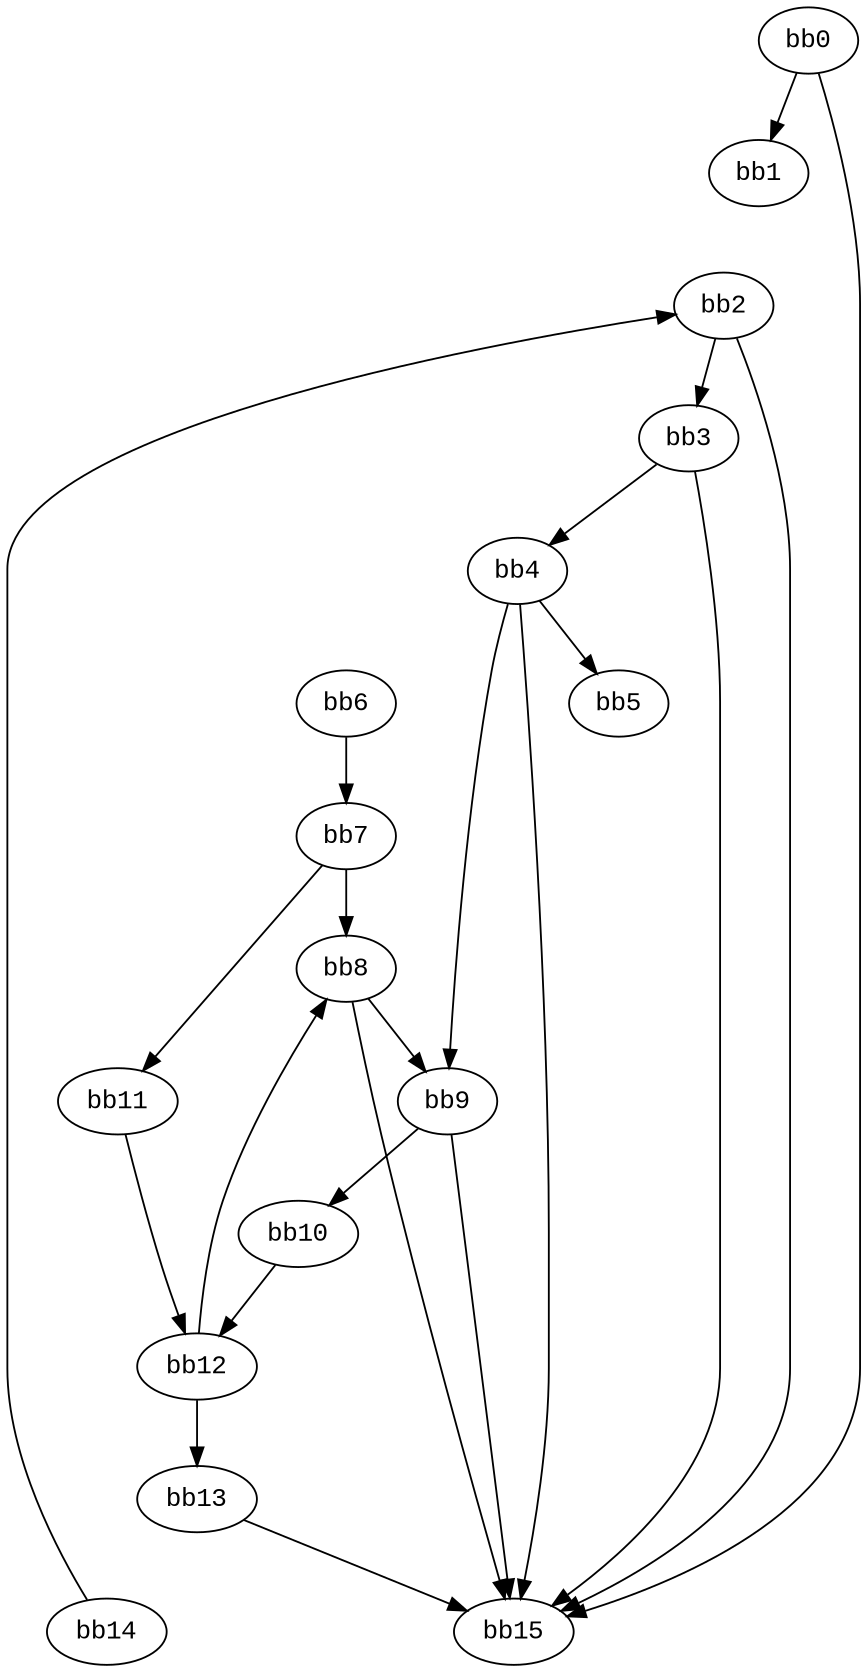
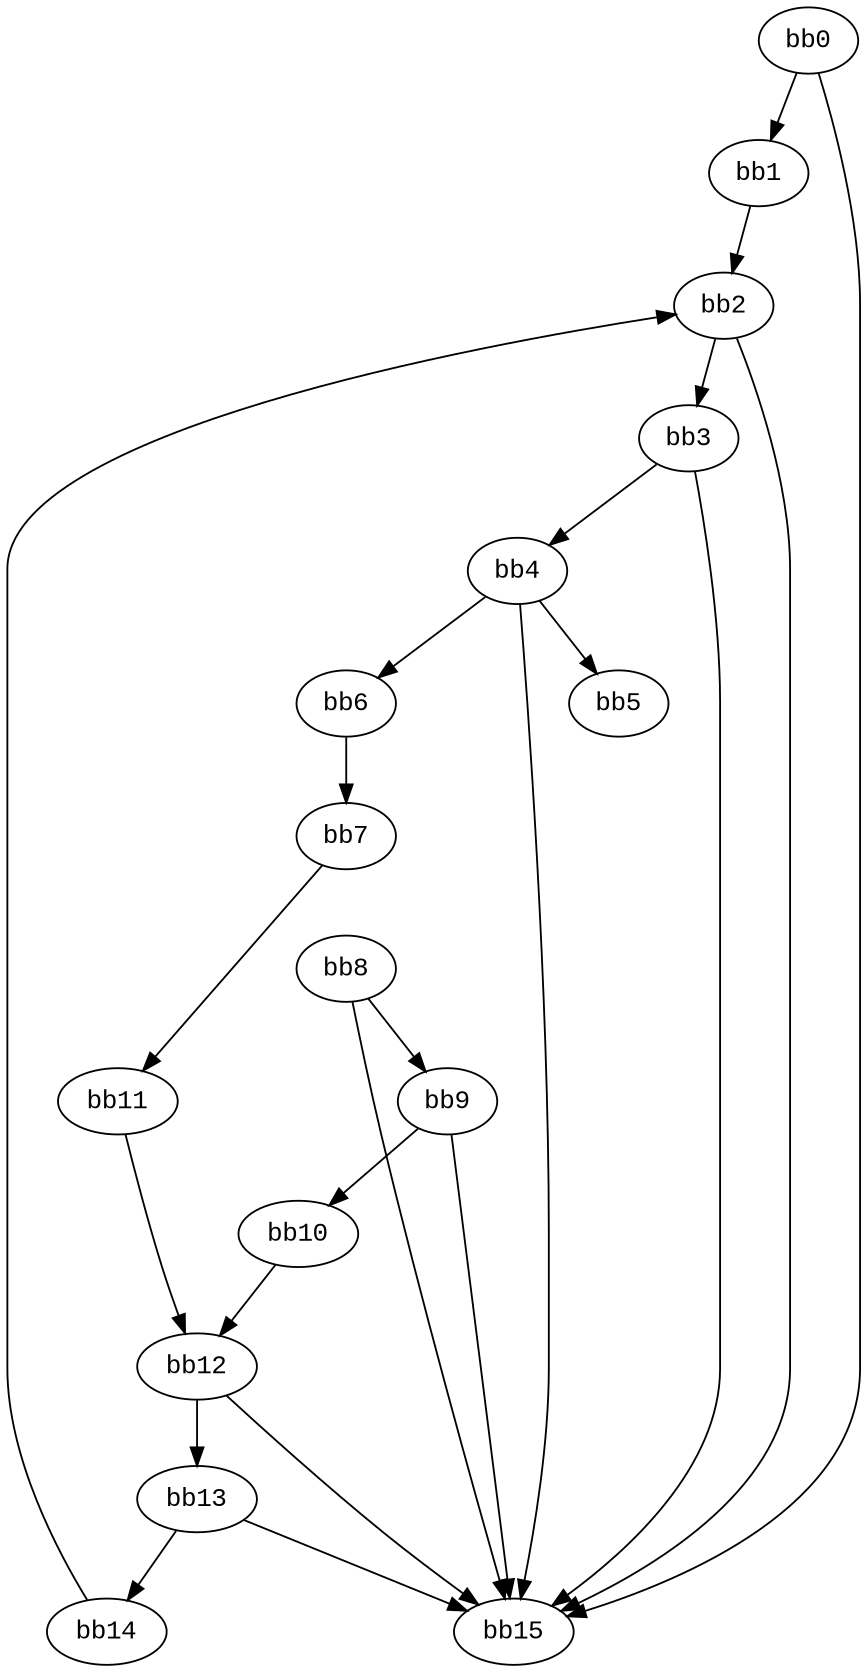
none -> (744, 230)
(469, 825) -> (439, 632)
(346, 893) -> none
(236, 1167) -> (342, 1498)
none -> (157, 1558)
